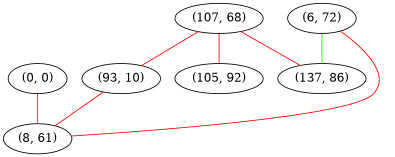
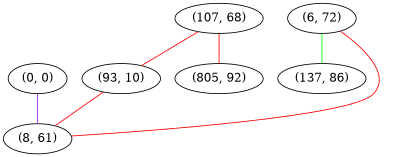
(270, 49) -> none
(219, 79) -> (219, 79)
